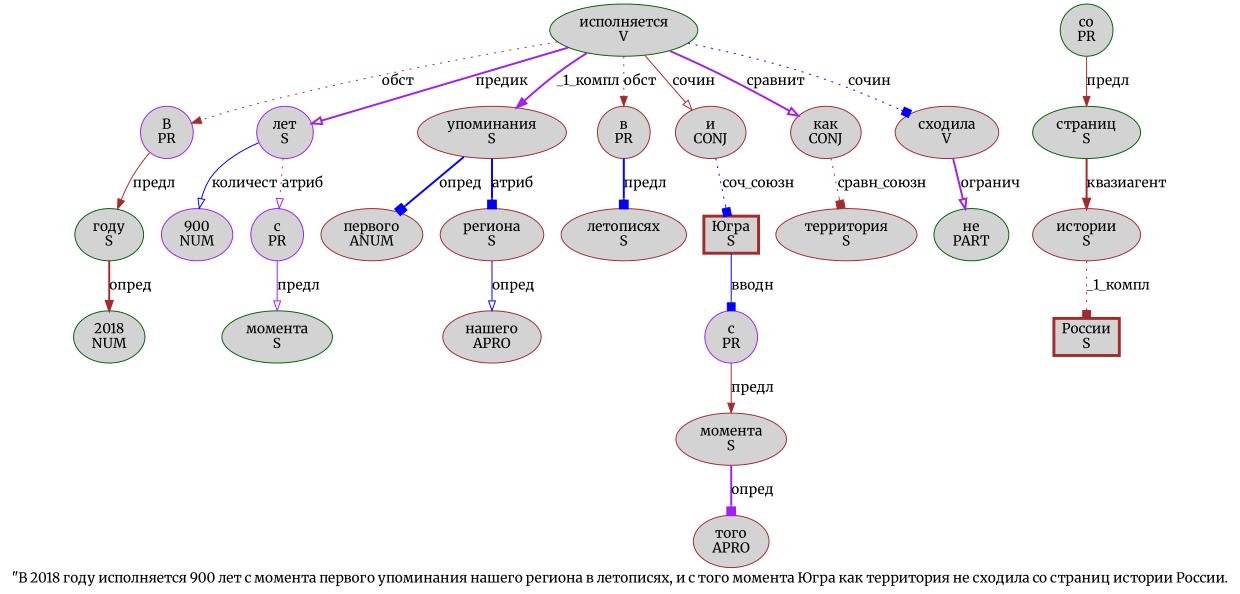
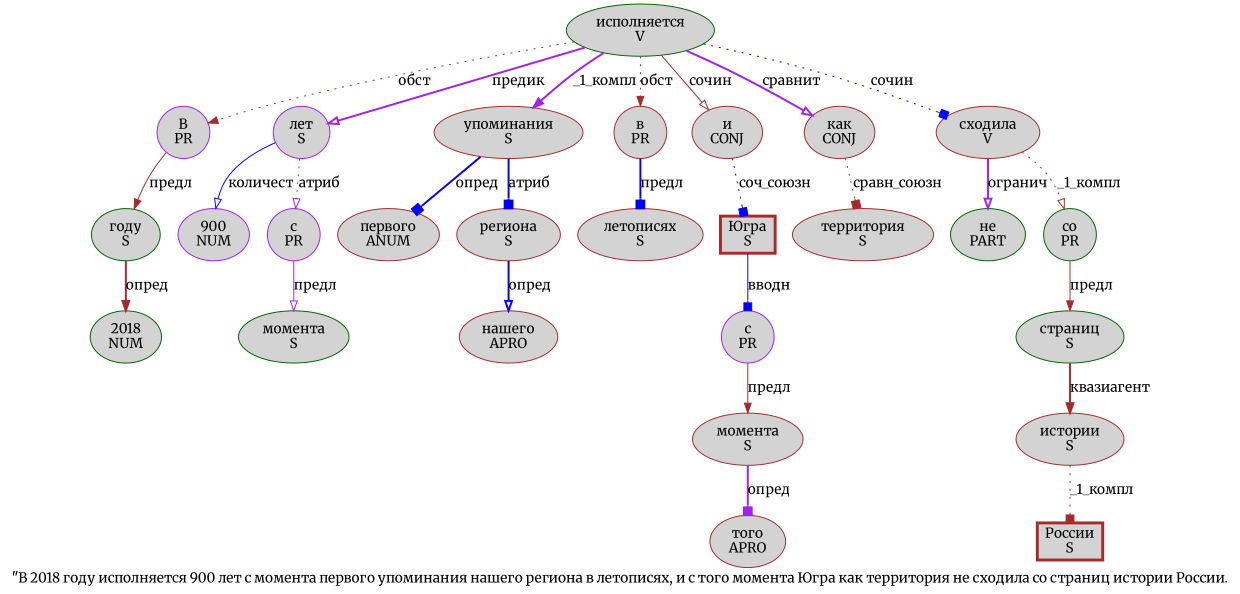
none -> (1046, 173)
(492, 281) -> (509, 281)
